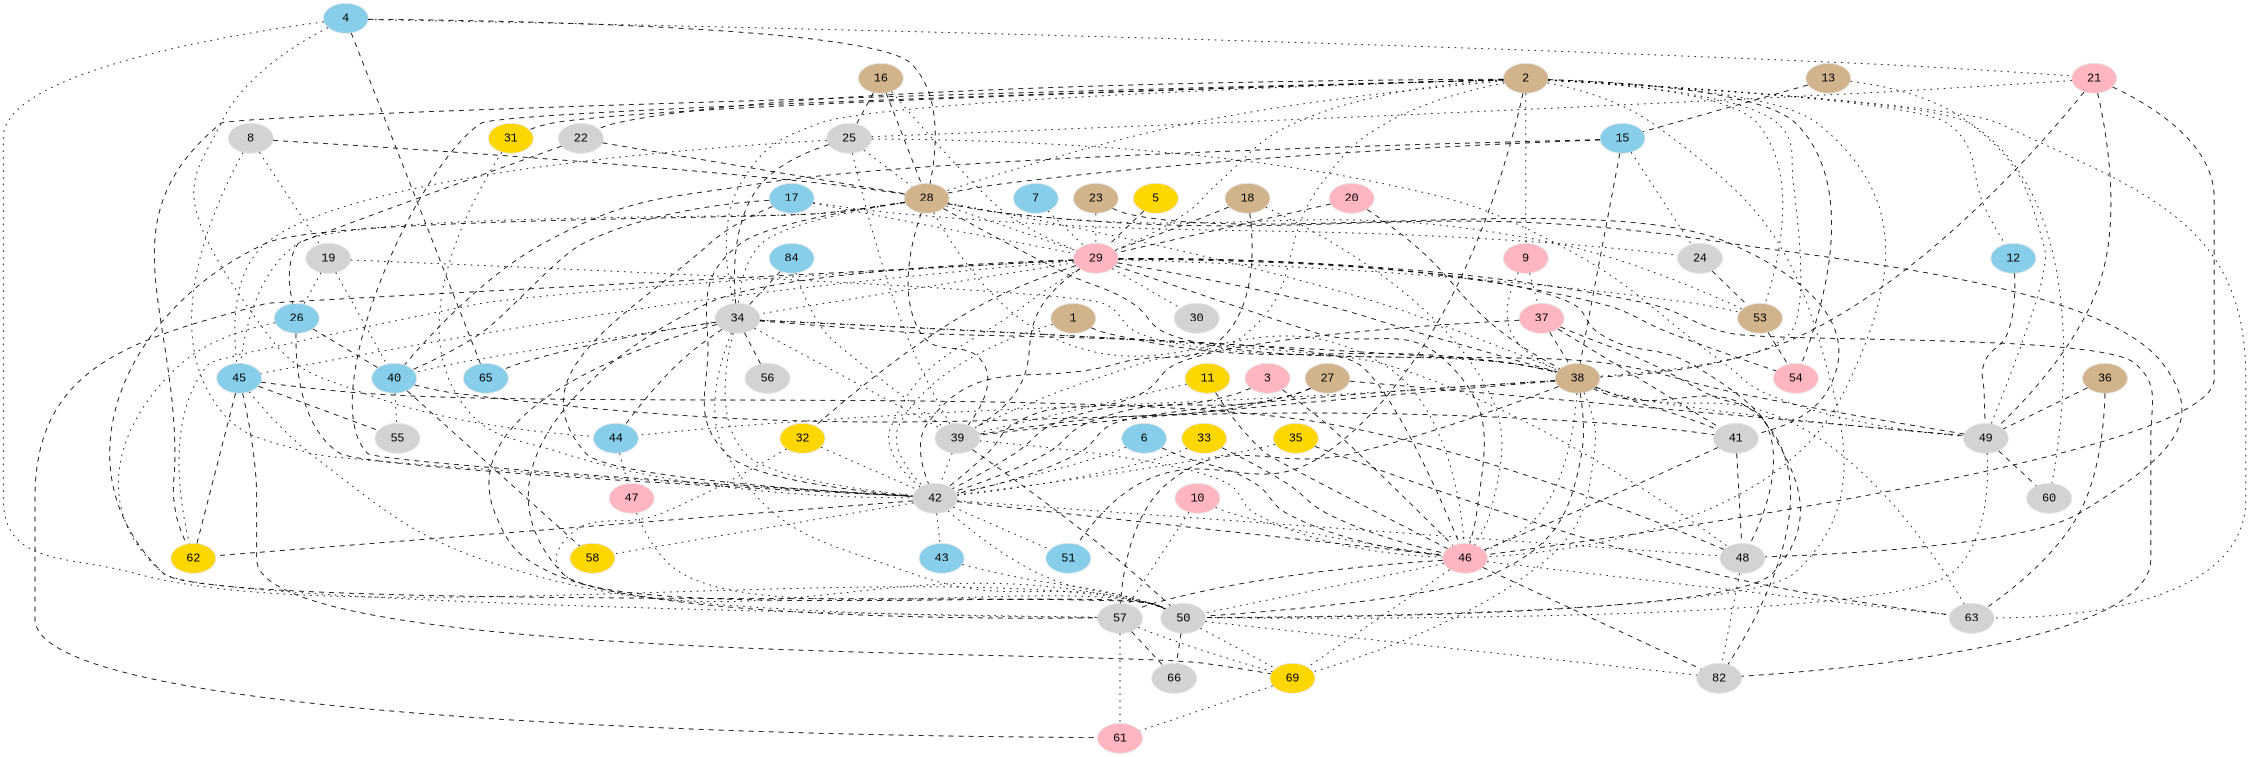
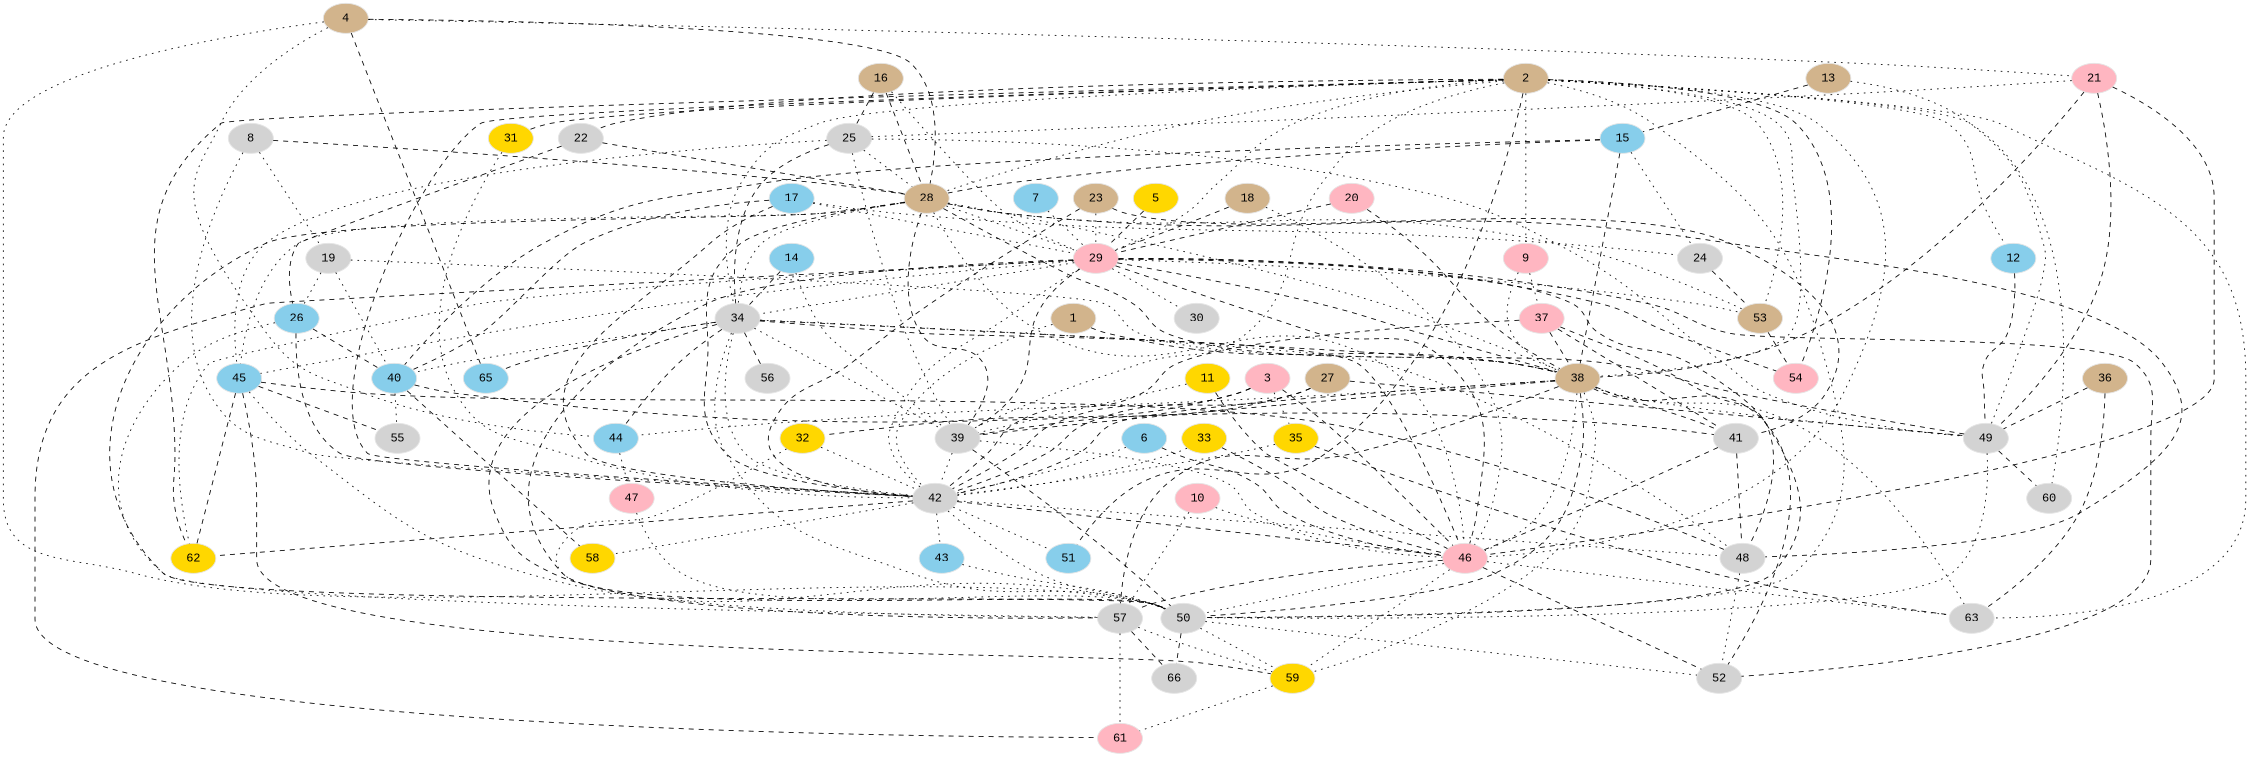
(346, 18) -> (346, 18)
(792, 258) -> (792, 258)
(950, 323) -> (1039, 417)
(1104, 367) -> (848, 365)
none -> (1282, 408)
(1292, 678) -> (1292, 678)
(1719, 678) -> (1719, 678)
